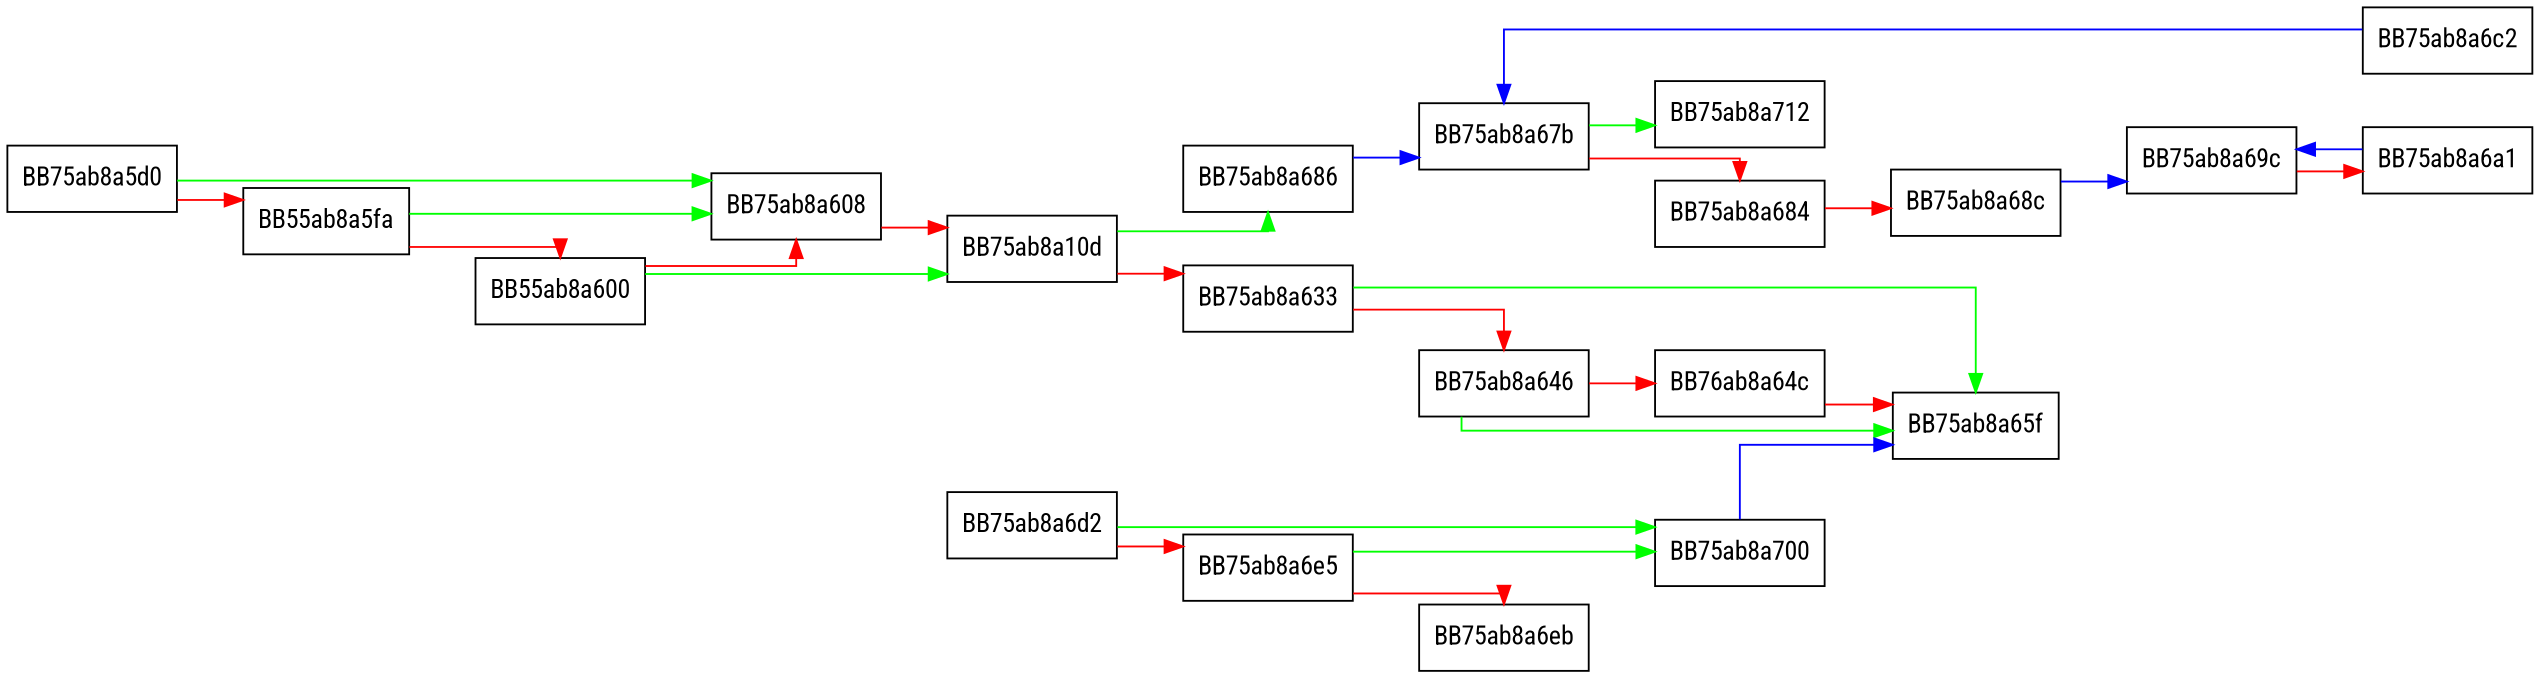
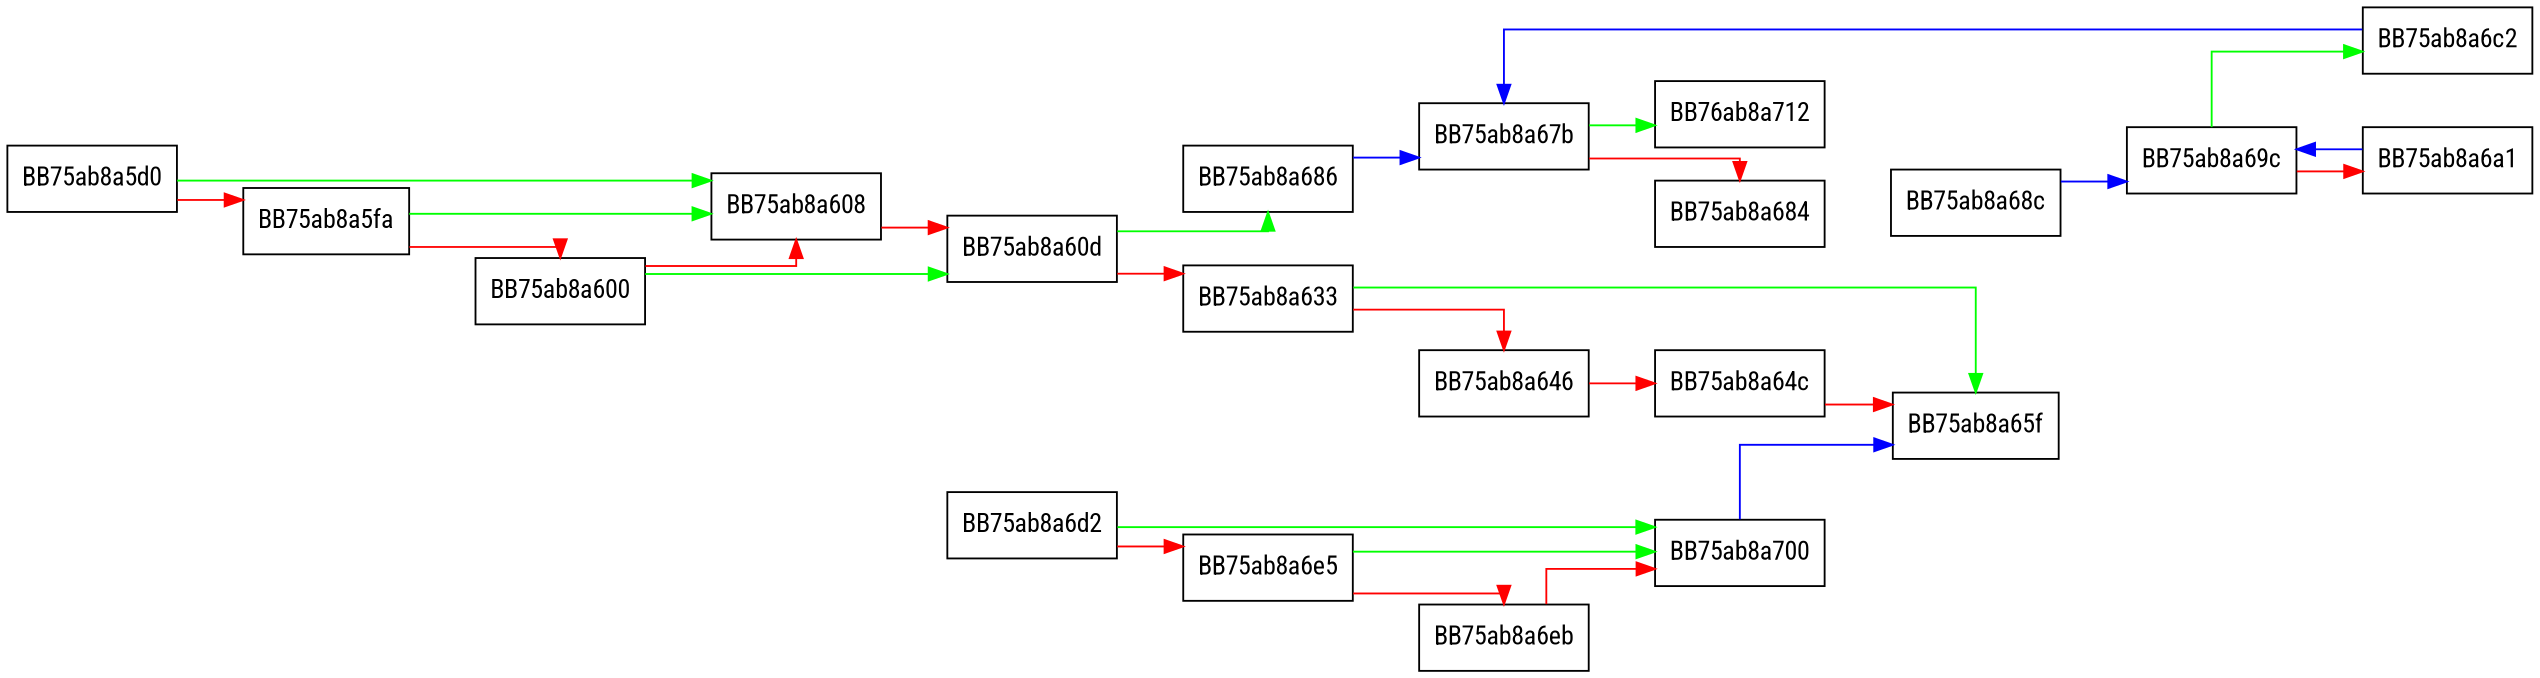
none -> (2240, 52)
(1740, 114) -> (1740, 114)
(1849, 208) -> none
(326, 221) -> (326, 221)
(1032, 249) -> (1032, 249)
(560, 291) -> (560, 291)
(1740, 383) -> (1740, 383)
(1661, 431) -> none
none -> (1574, 569)
